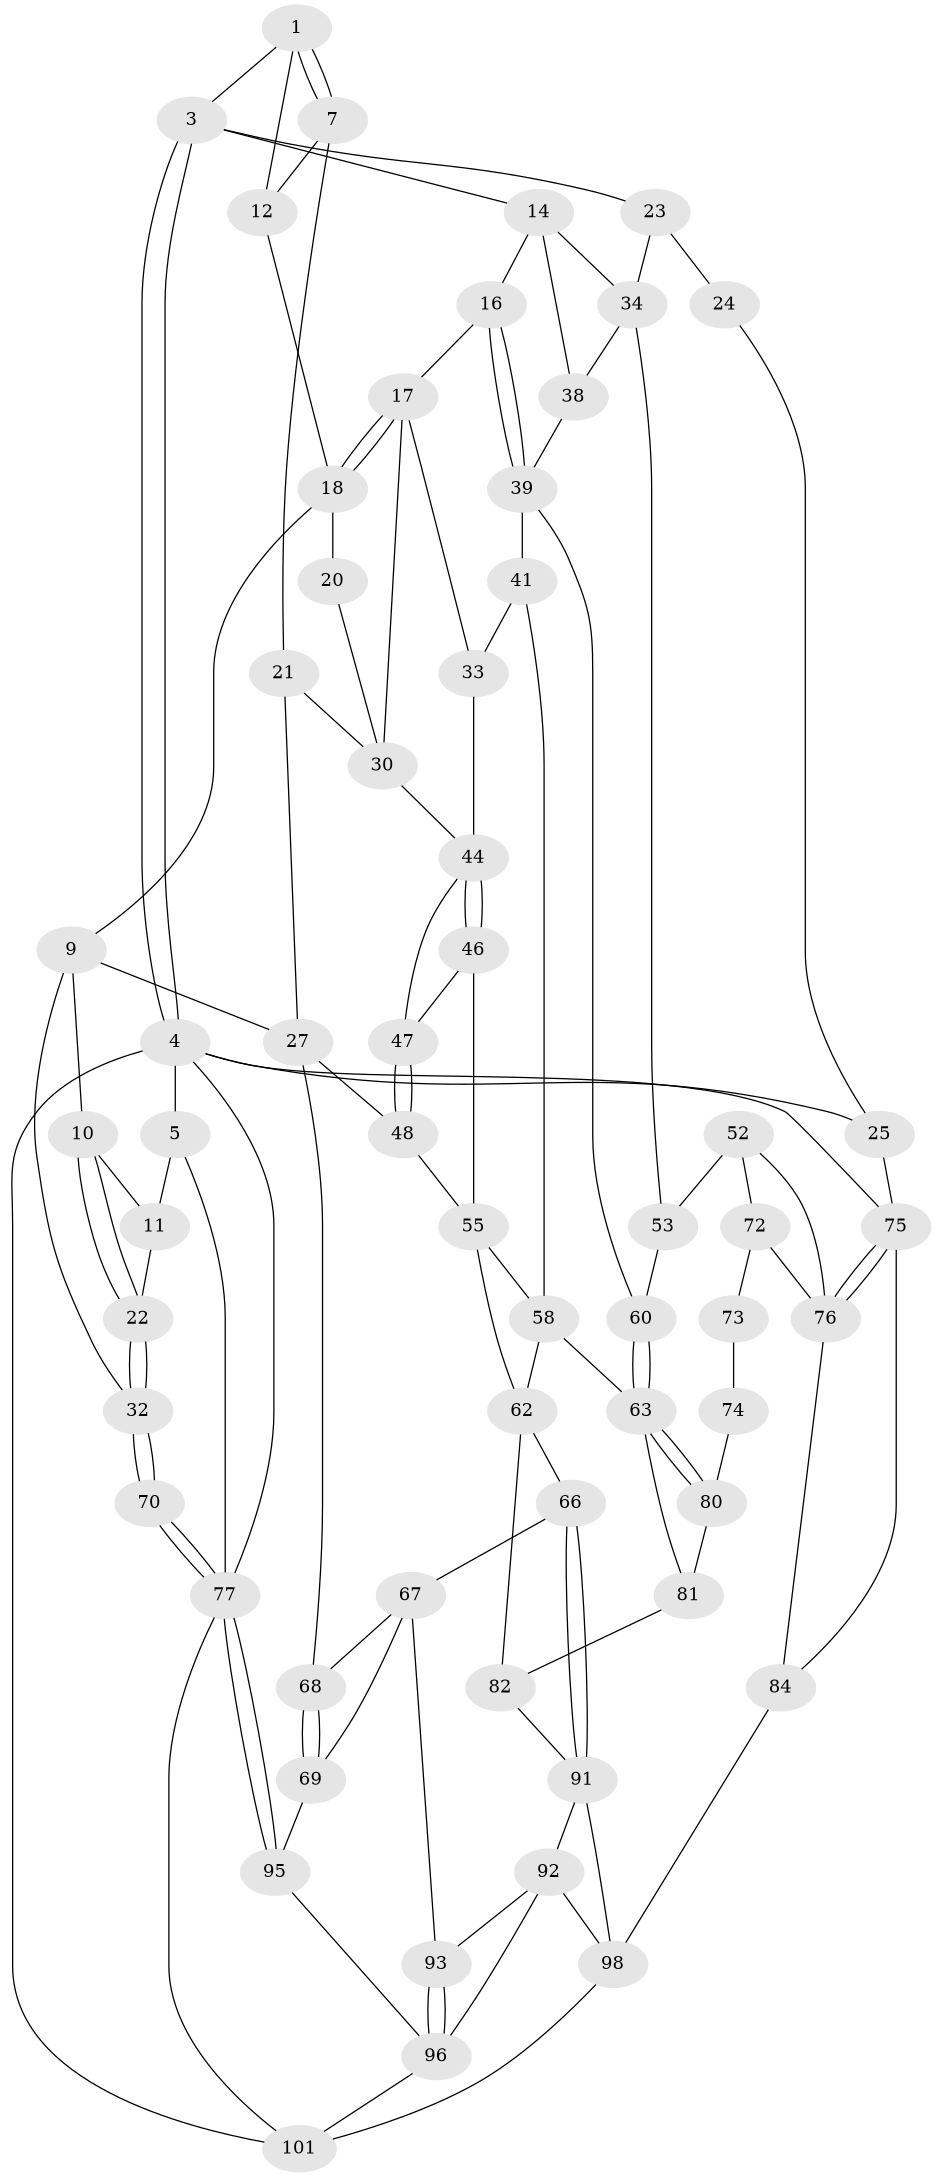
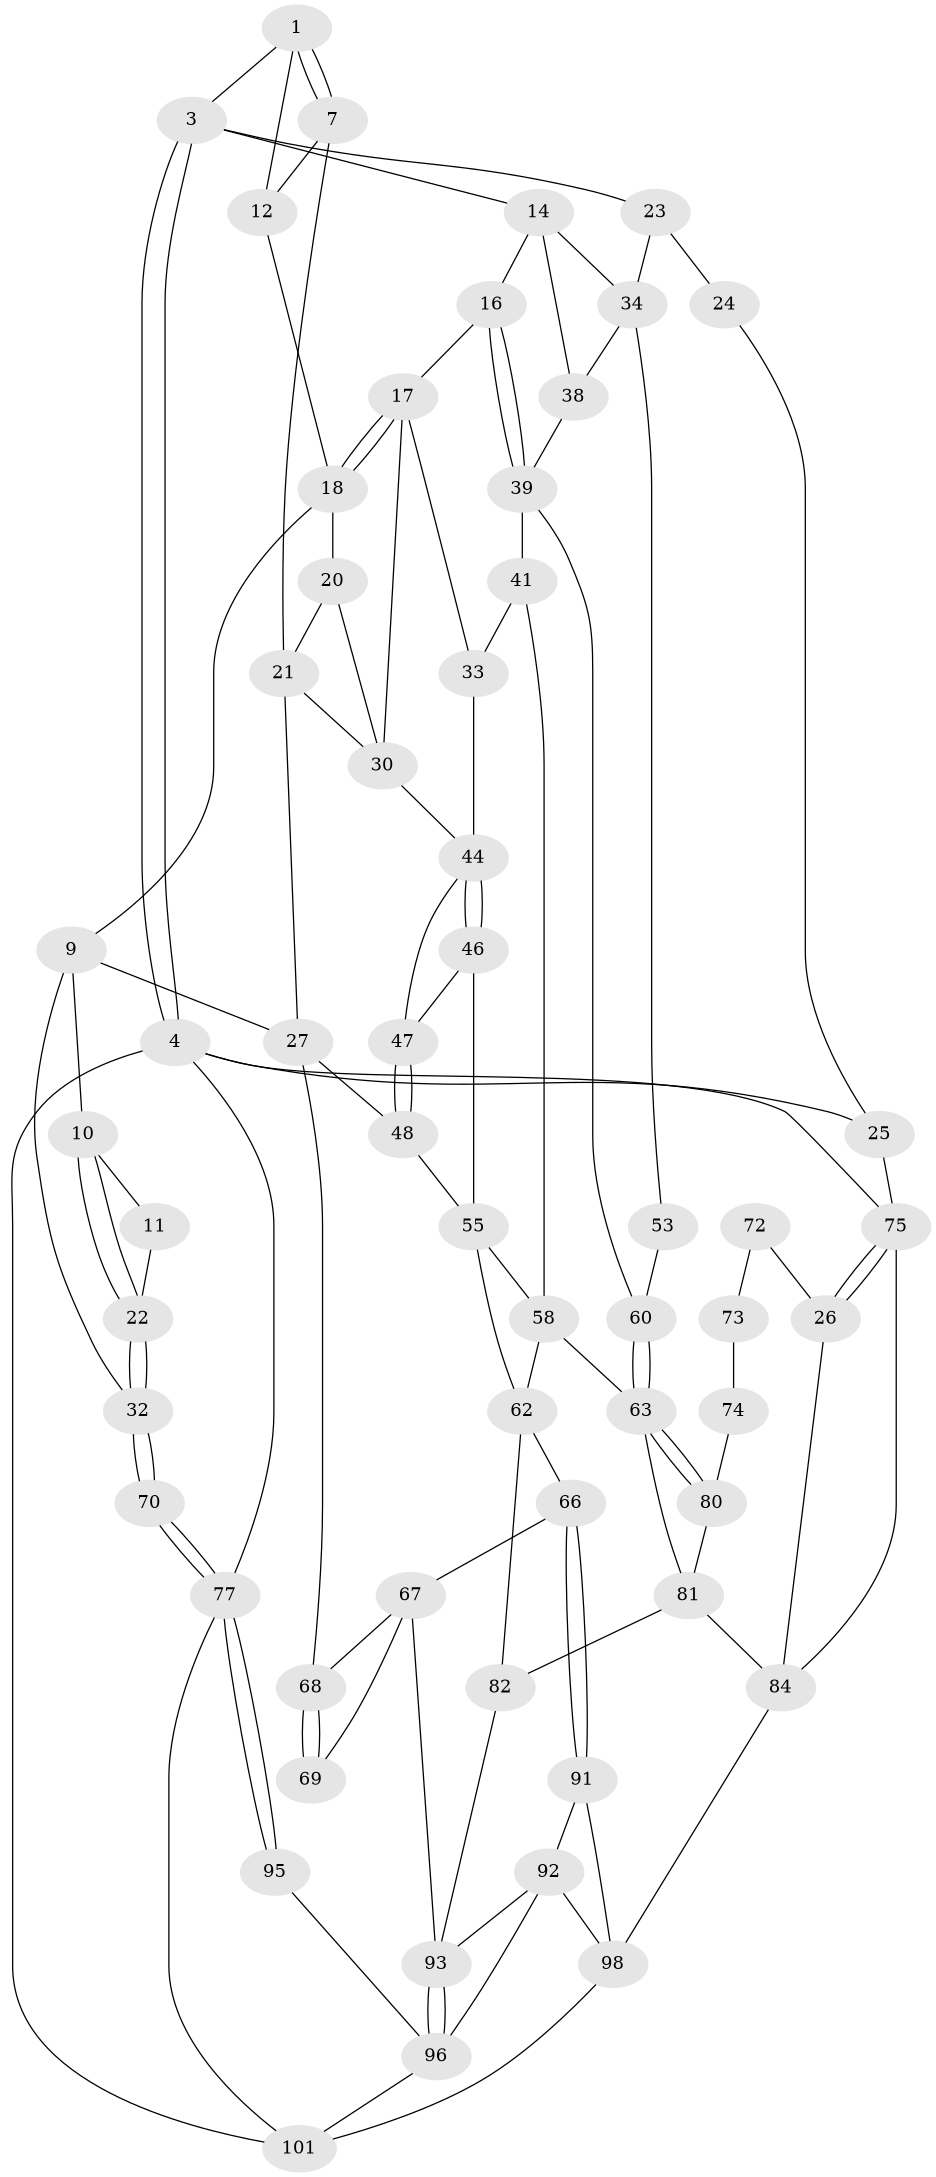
none -> (308, 628)
(175, 1135) -> none
(739, 1135) -> none
(826, 1319) -> (826, 1319)
none -> (735, 1642)
(542, 1734) -> (468, 1826)
(293, 1826) -> none
